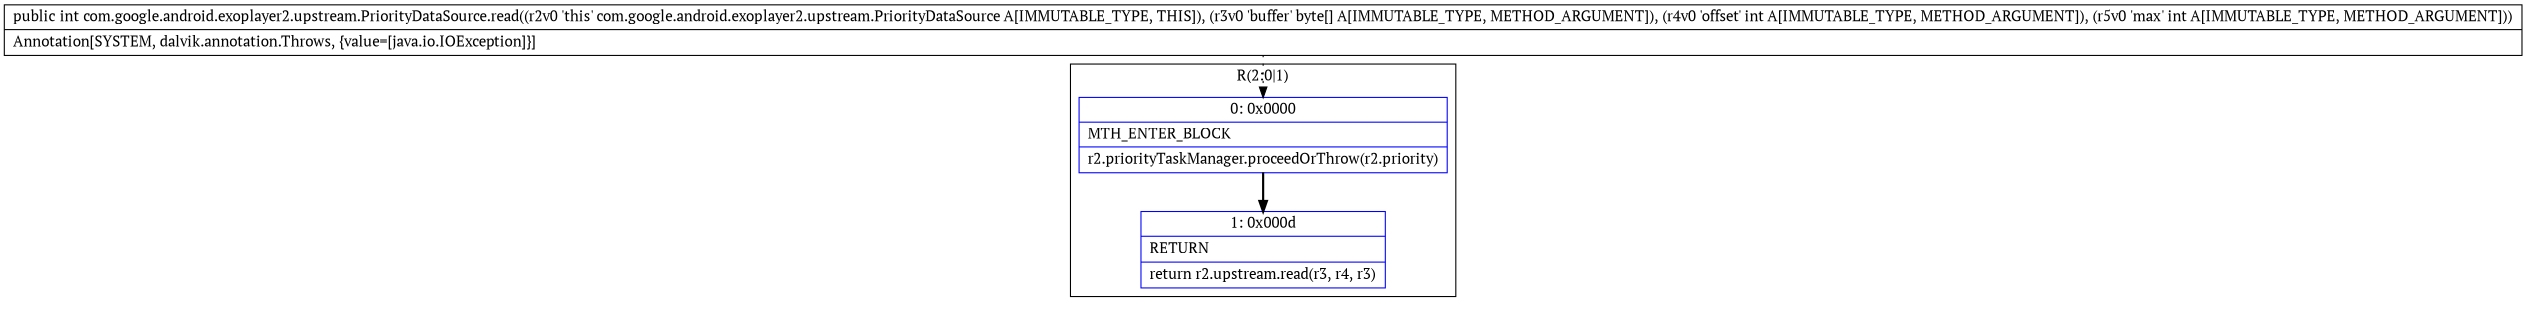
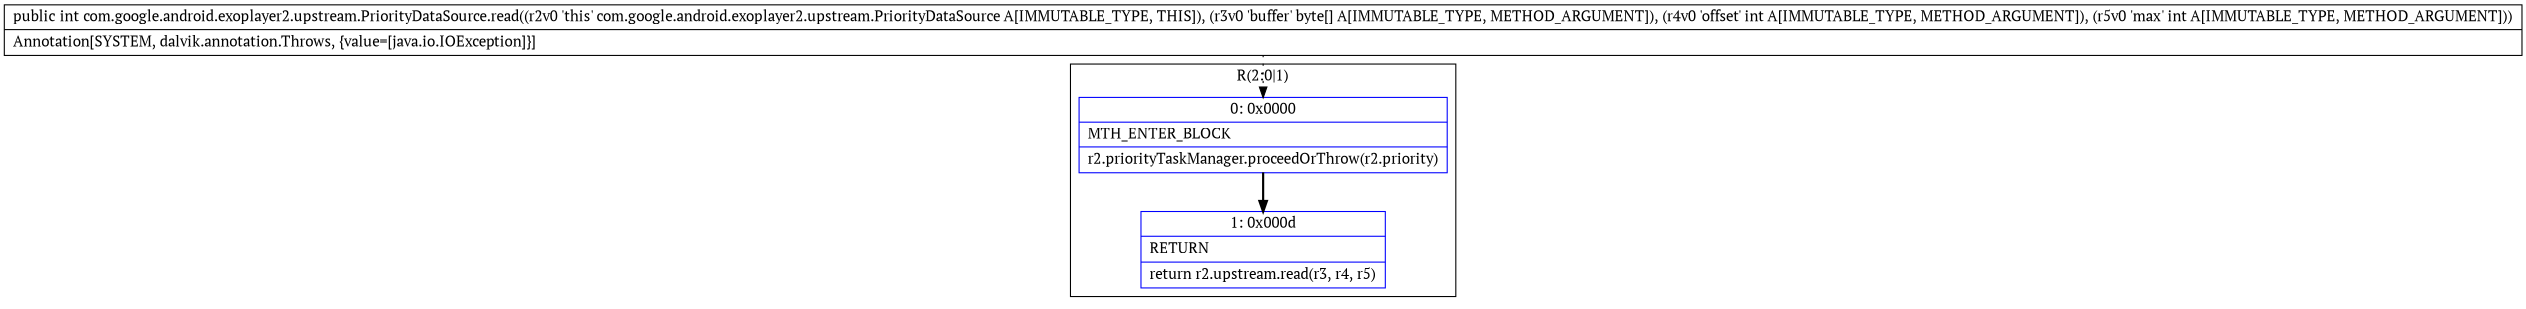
(1263, 274) -> (1263, 274)
